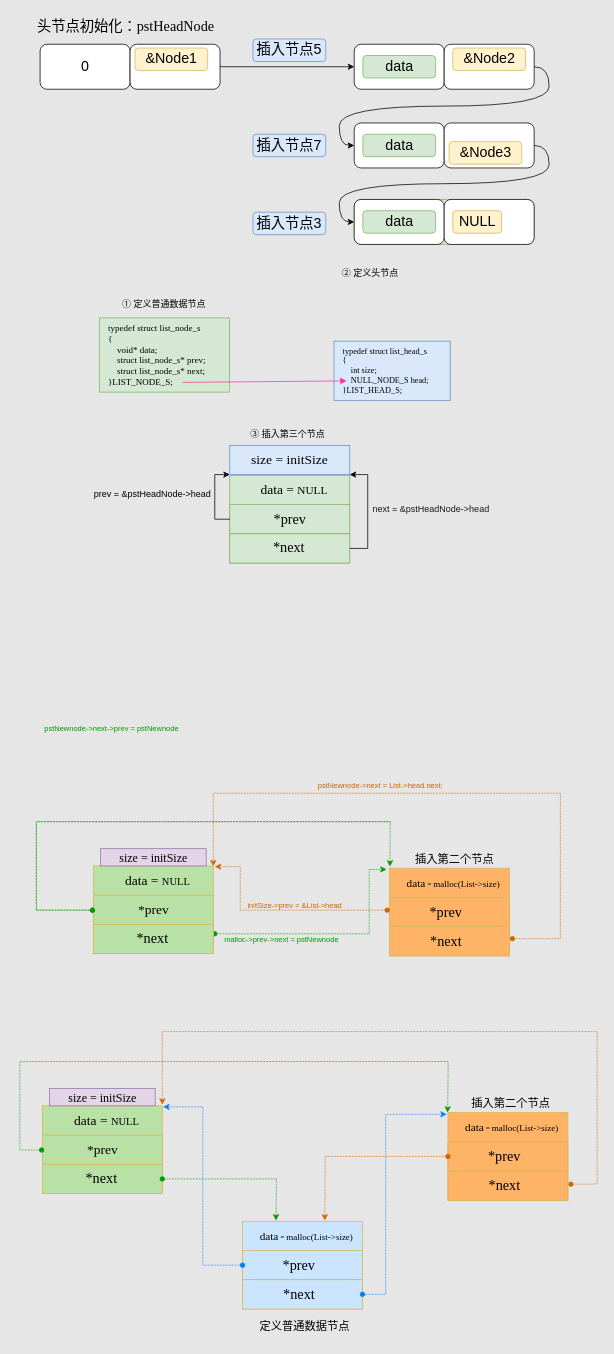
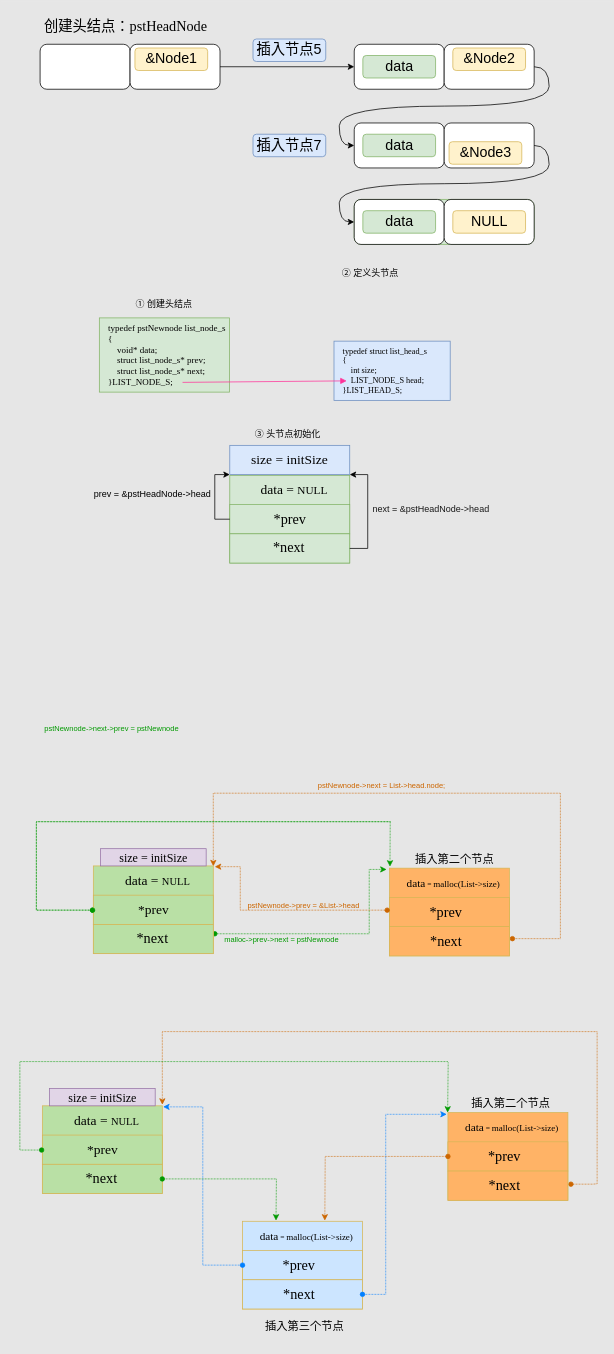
(126, 27) -> (126, 27)
(85, 66) -> none
(477, 222) -> (489, 222)
(290, 223) -> none
(164, 304) -> (164, 304)
(169, 361) -> (169, 361)
(397, 376) -> (397, 376)
(288, 434) -> (288, 434)
(387, 786) -> (387, 786)
(301, 906) -> (308, 906)
(306, 1326) -> (306, 1326)
